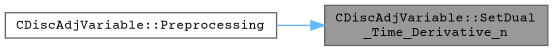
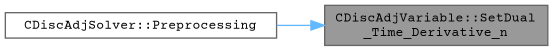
(141, 25) -> (141, 25)
